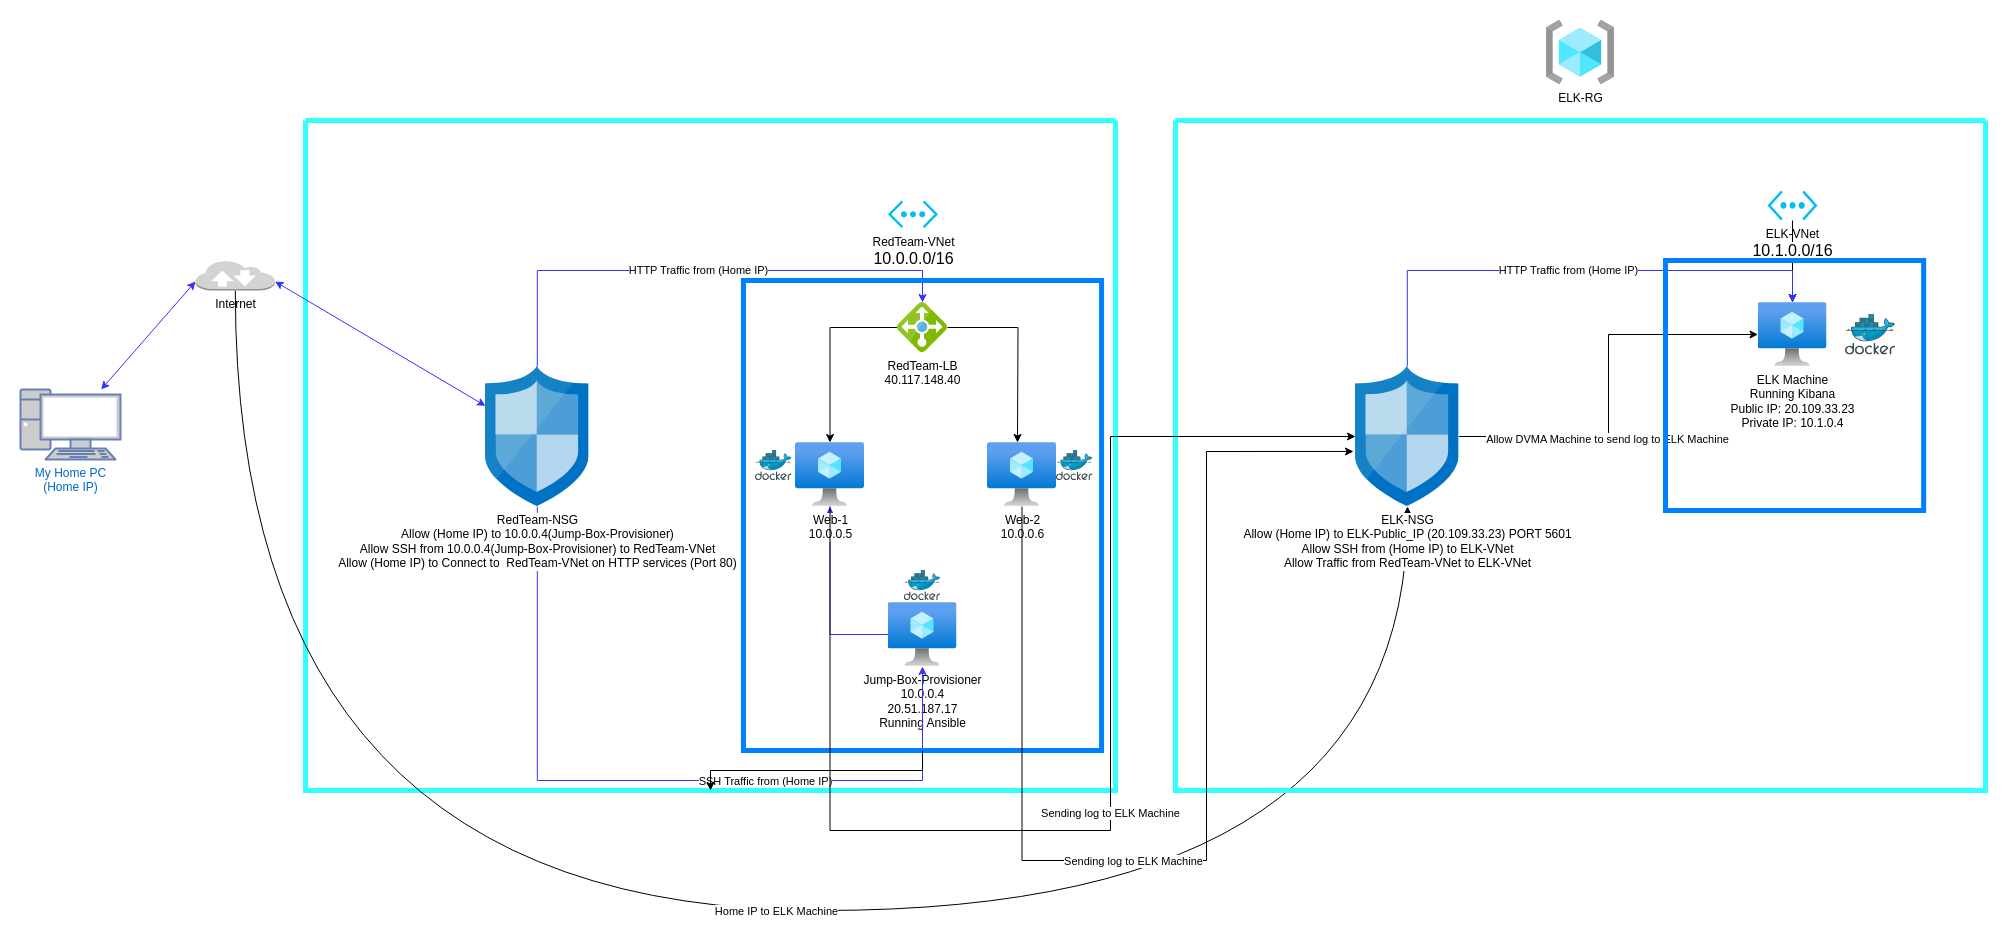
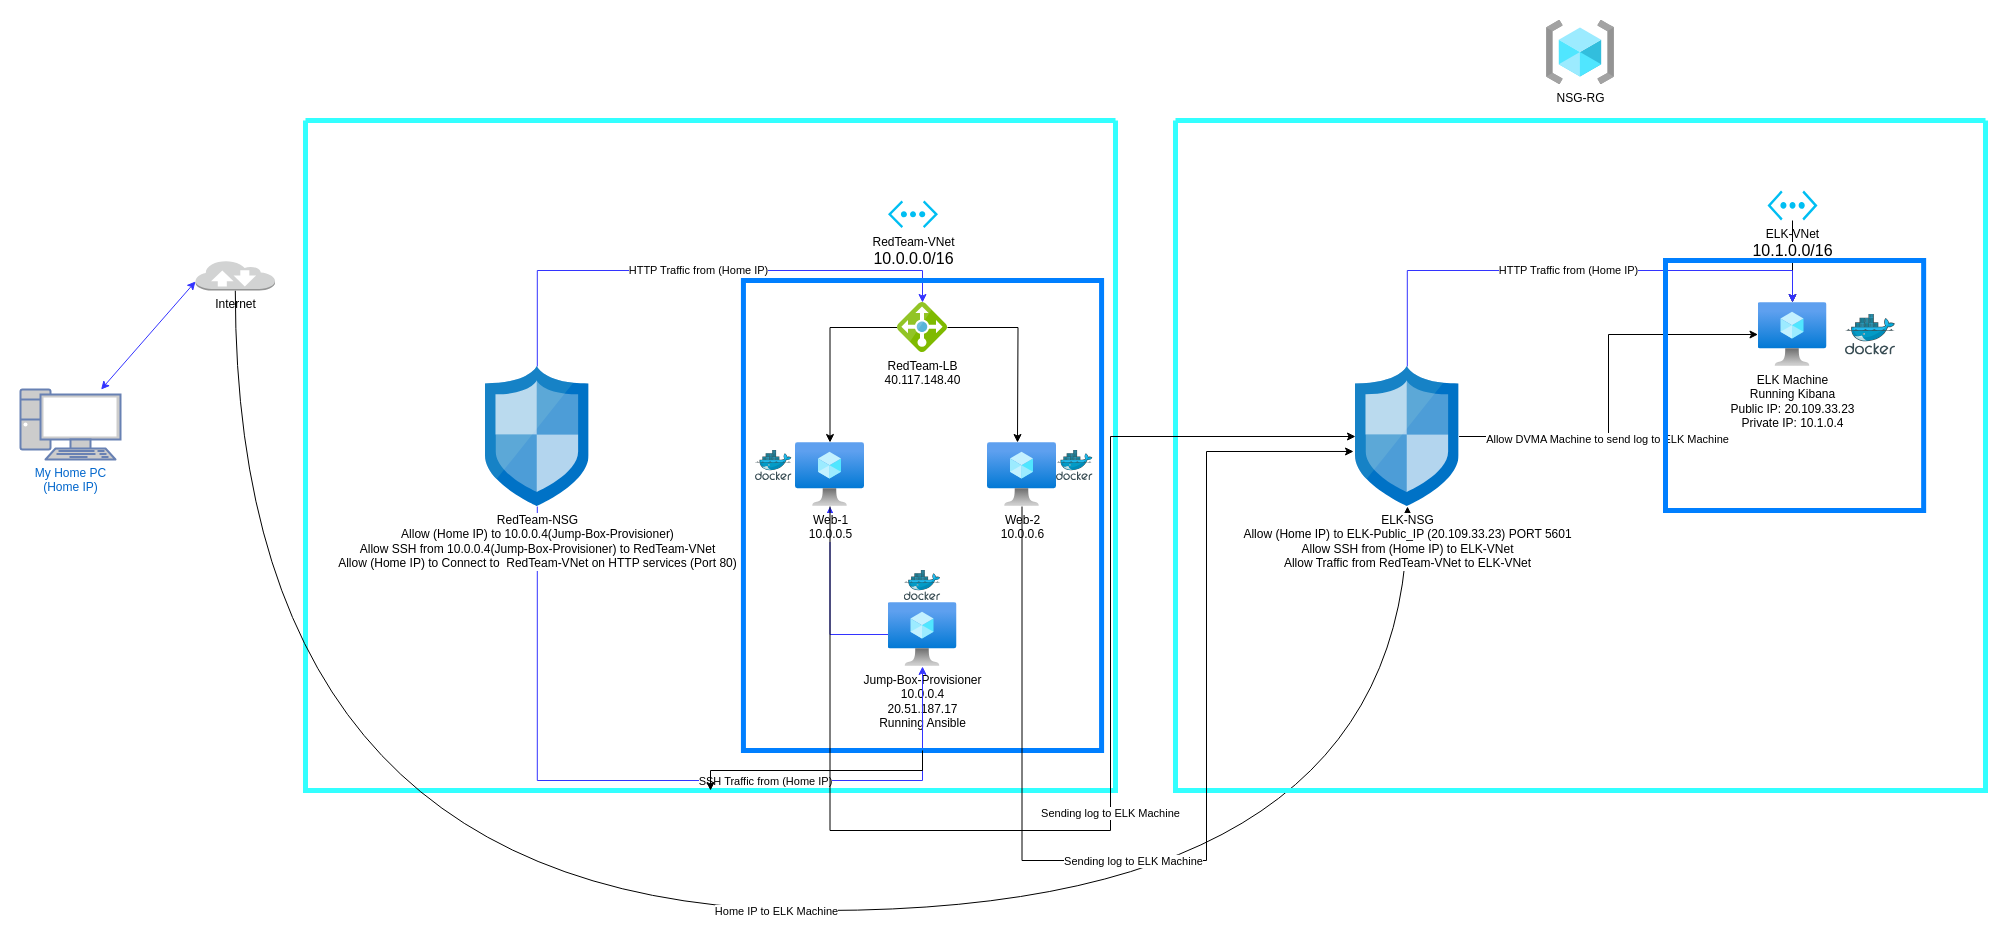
(1581, 99) -> (1581, 99)
(381, 344) -> none
